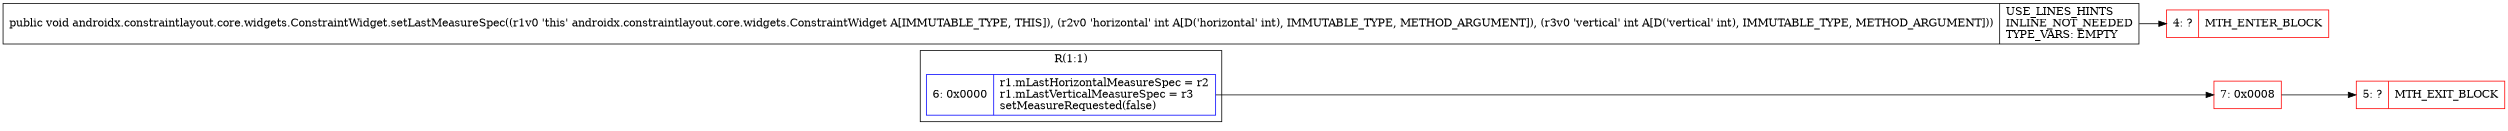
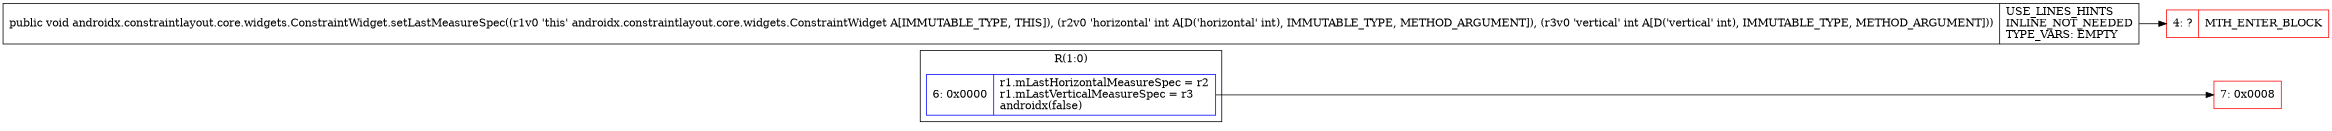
(1071, 59) -> (1071, 59)
(2431, 95) -> none
(1078, 106) -> (1041, 106)
